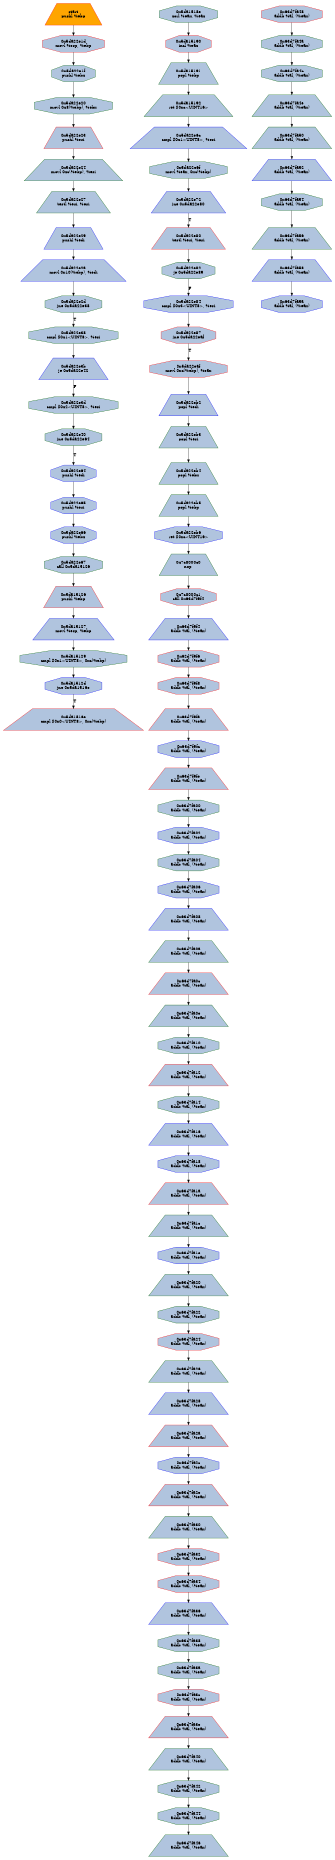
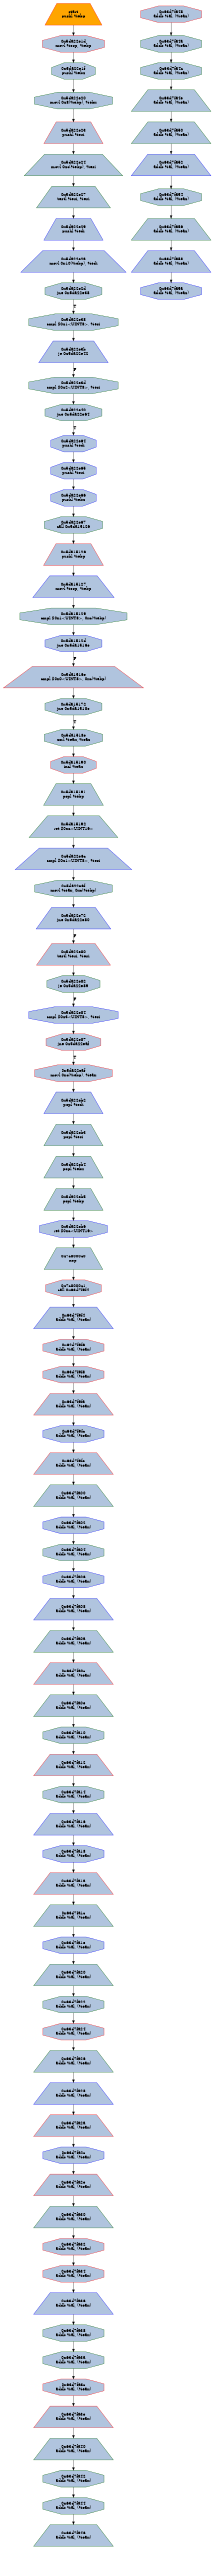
(190, 220) -> (75, 936)
(75, 701) -> (75, 659)
none -> (73, 707)
(188, 808) -> (73, 1496)
